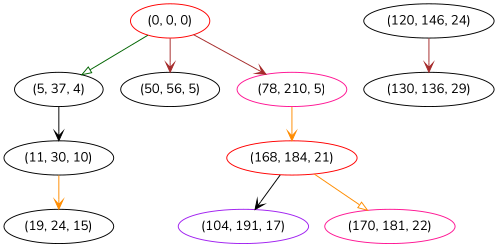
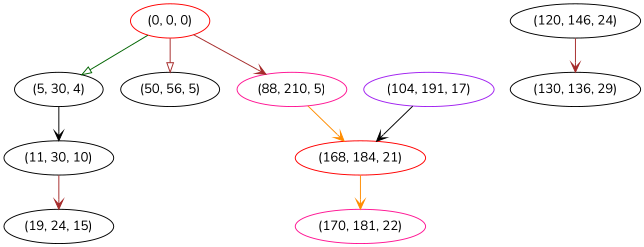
(170, 51) -> (170, 51)
(59, 89) -> (59, 89)
(292, 89) -> (292, 89)
(59, 188) -> (59, 188)
(270, 188) -> (398, 120)
(337, 189) -> (360, 188)
